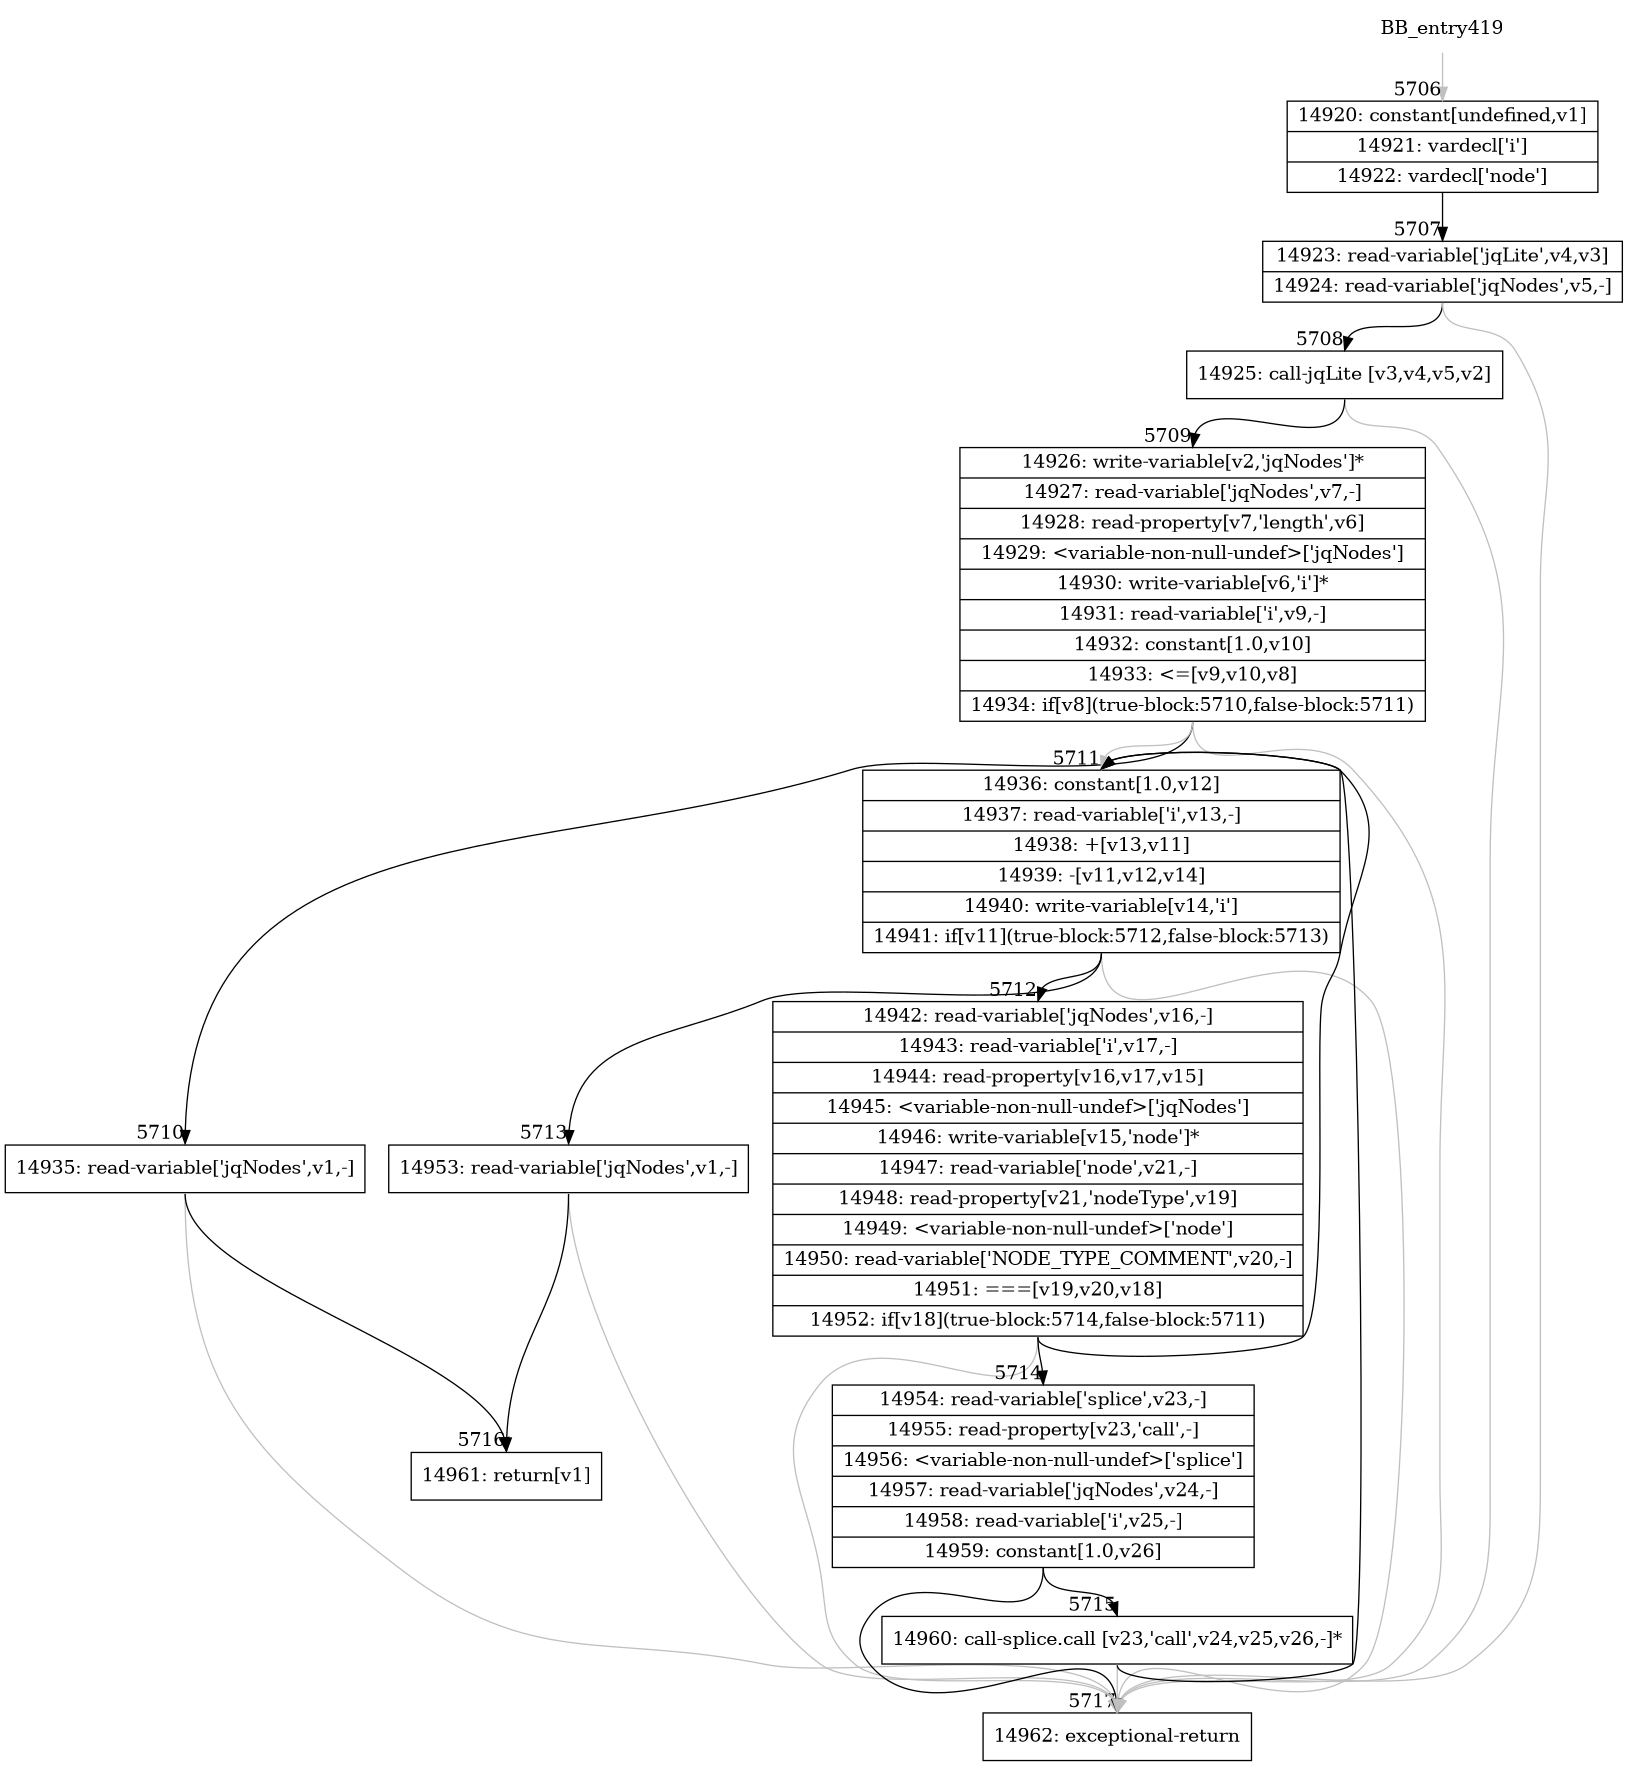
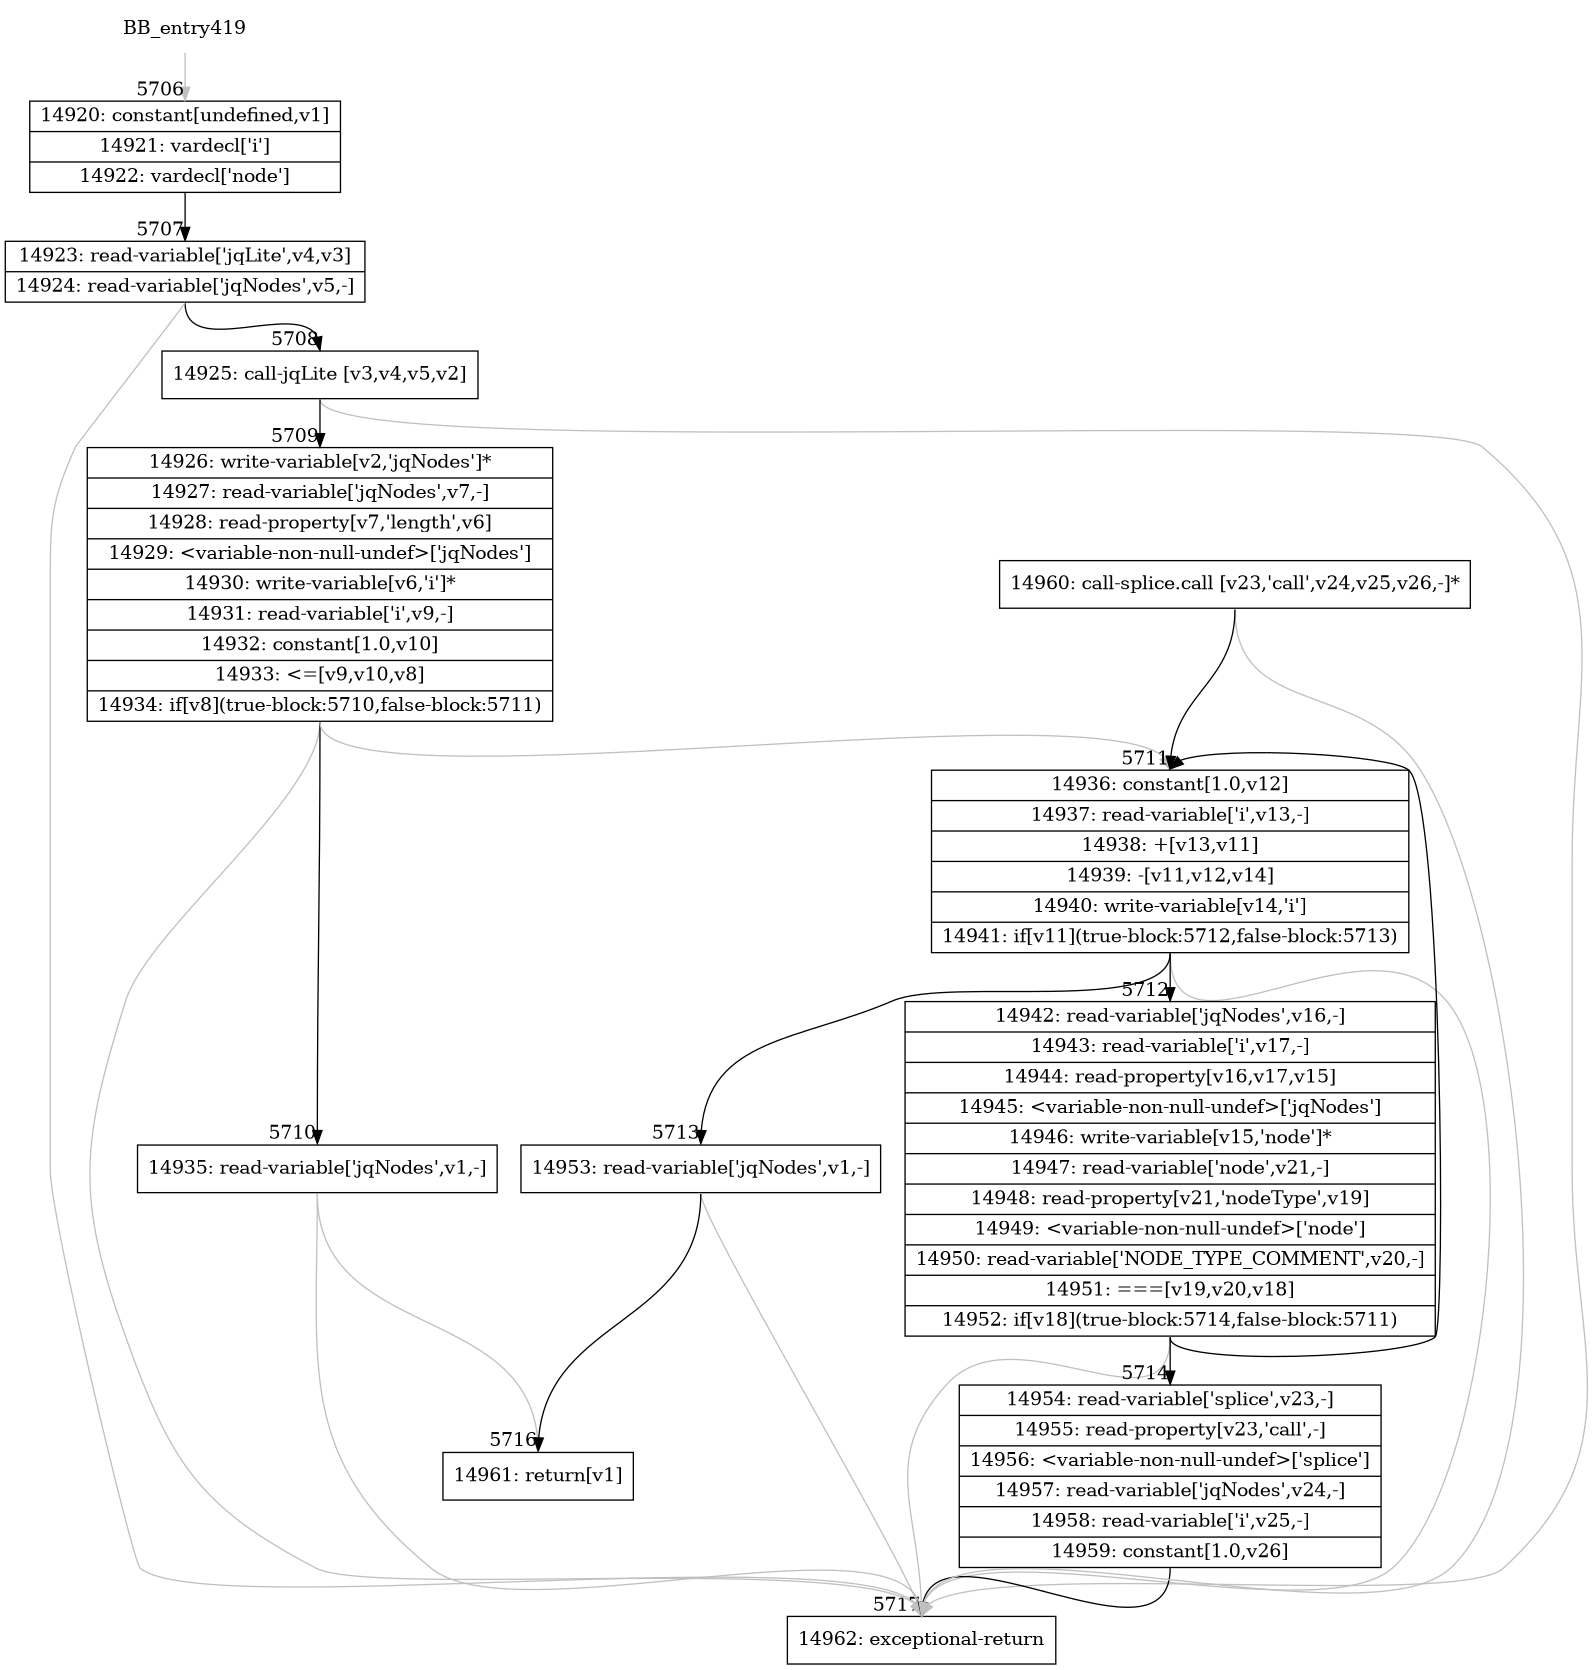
(340, 1320) -> (422, 1320)
(1074, 1591) -> none
